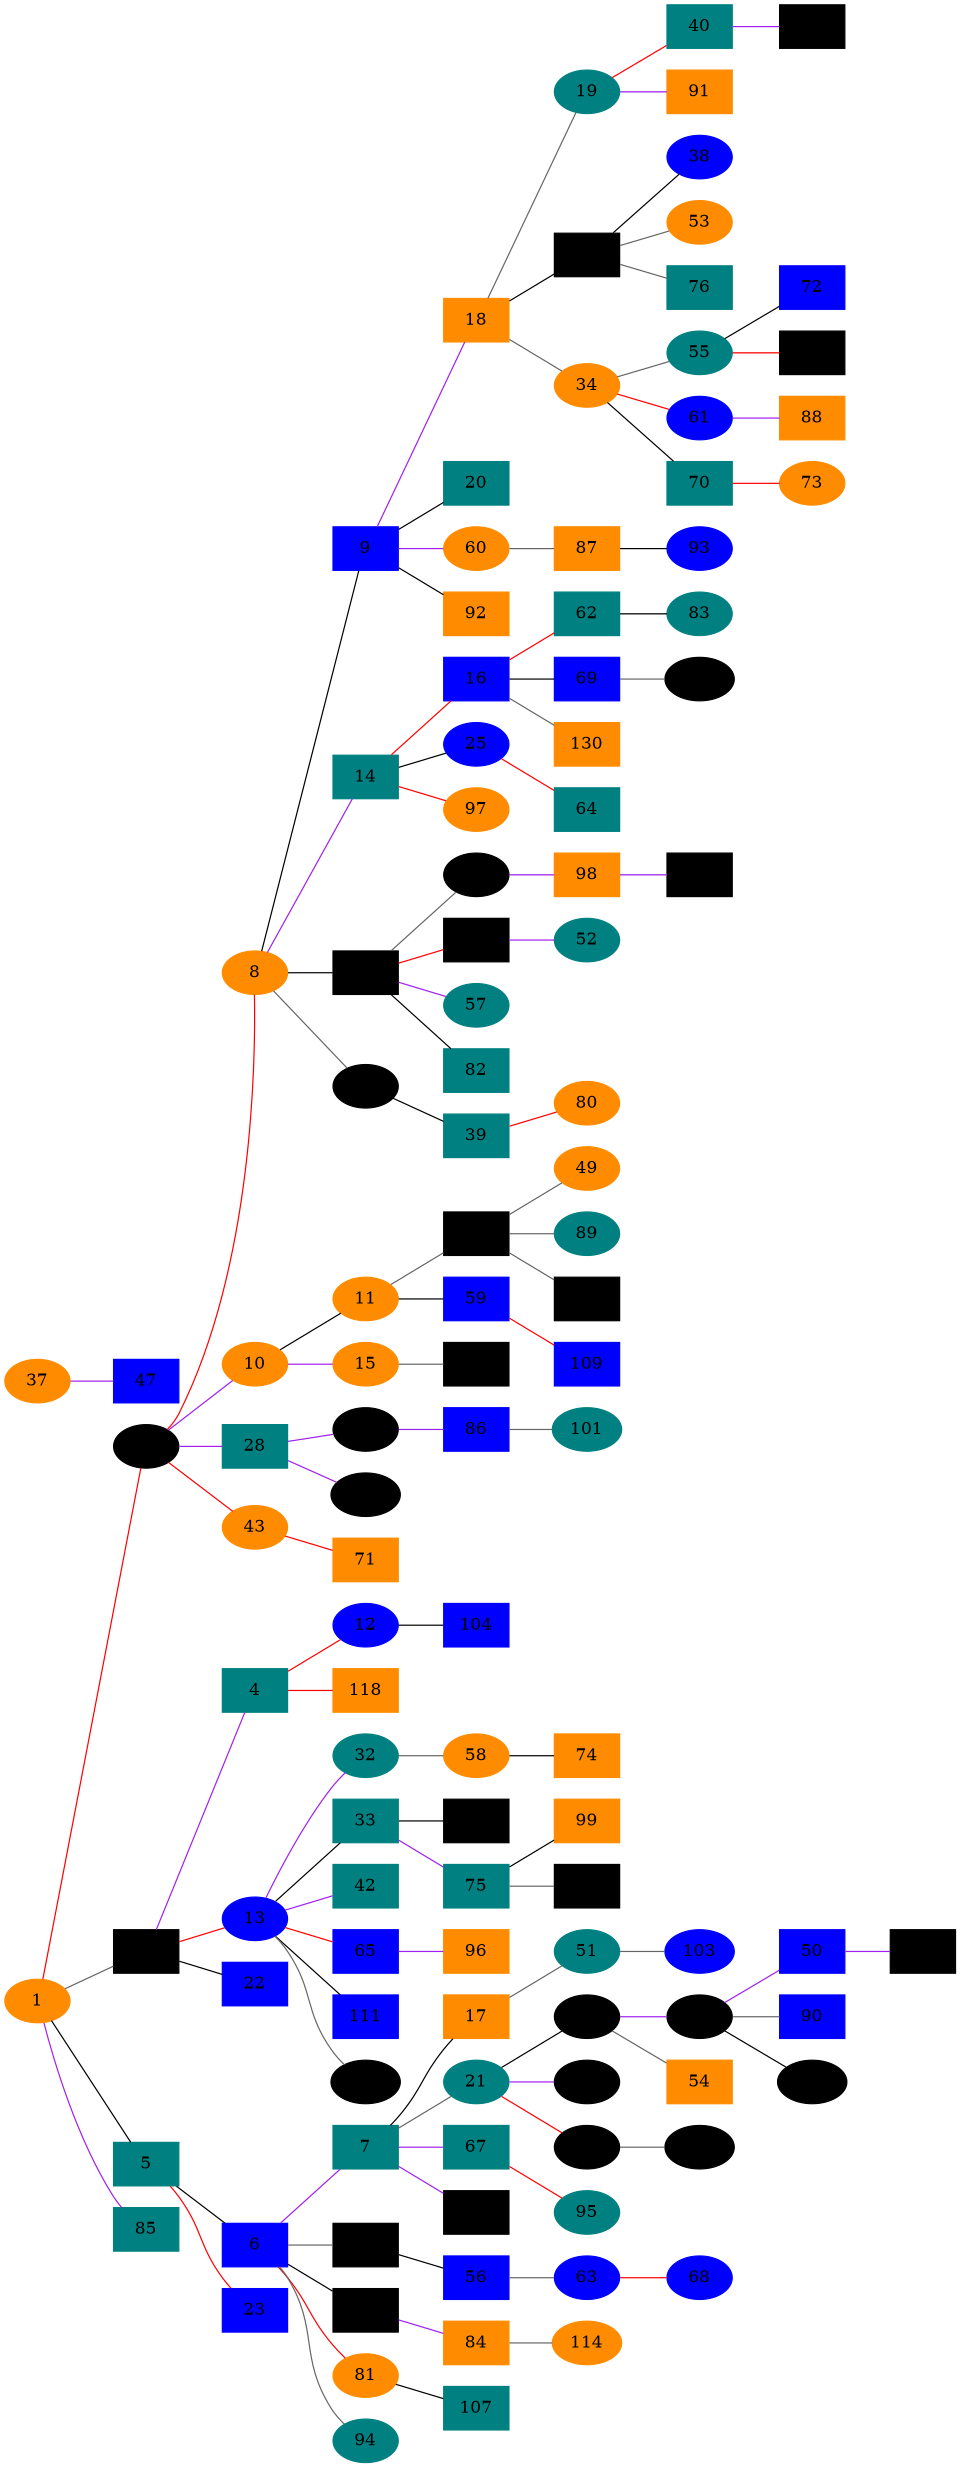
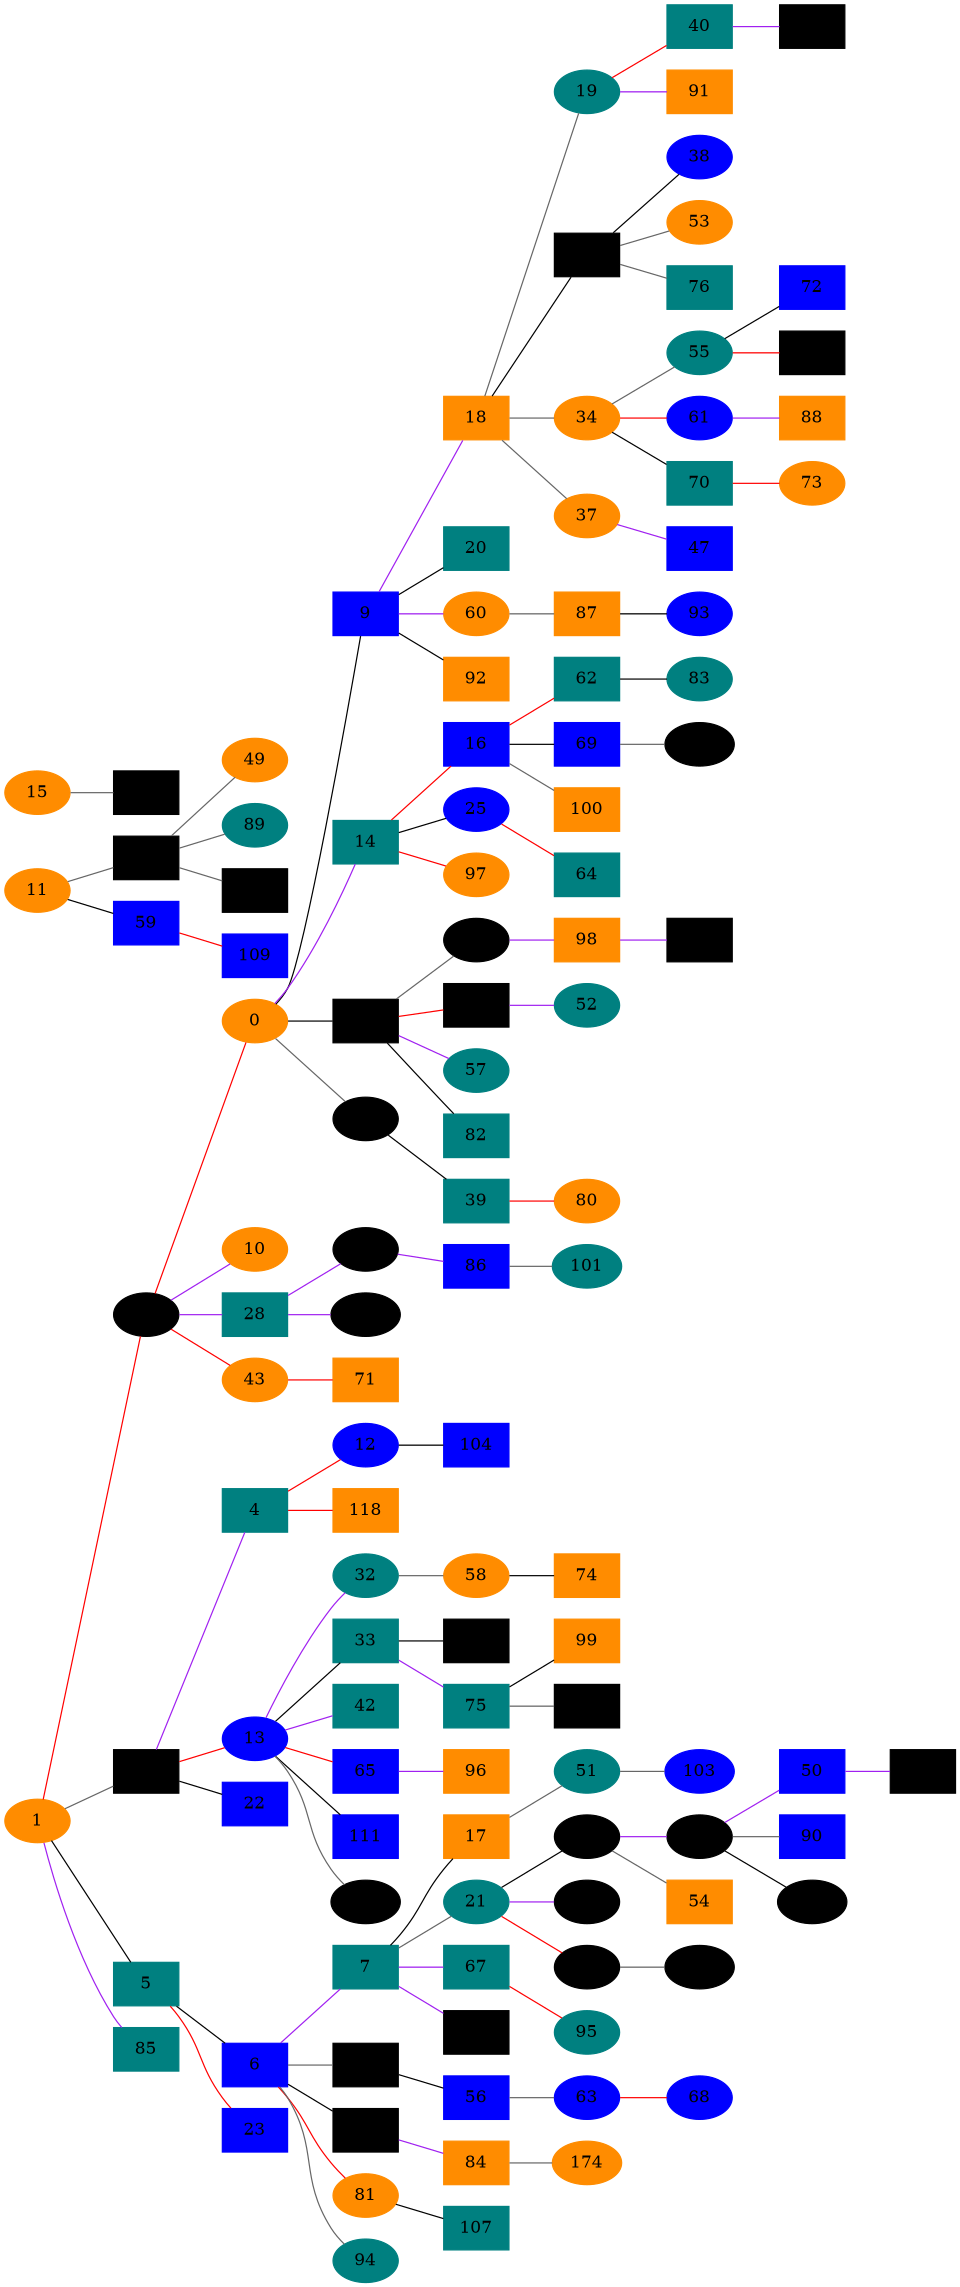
none -> (534, 469)
(587, 744) -> (587, 810)
(255, 973) -> (255, 1021)
(311, 1331) -> none
(310, 1364) -> none
(587, 2343) -> (587, 2163)
